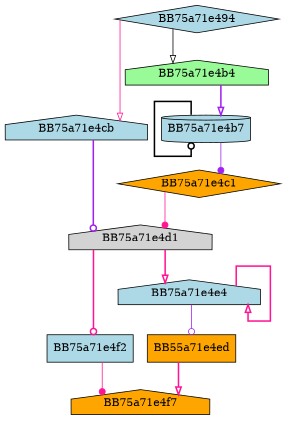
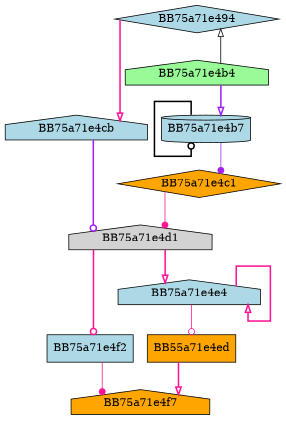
(173, 42) -> (221, 50)
(120, 67) -> (120, 67)
(192, 317) -> (192, 317)
